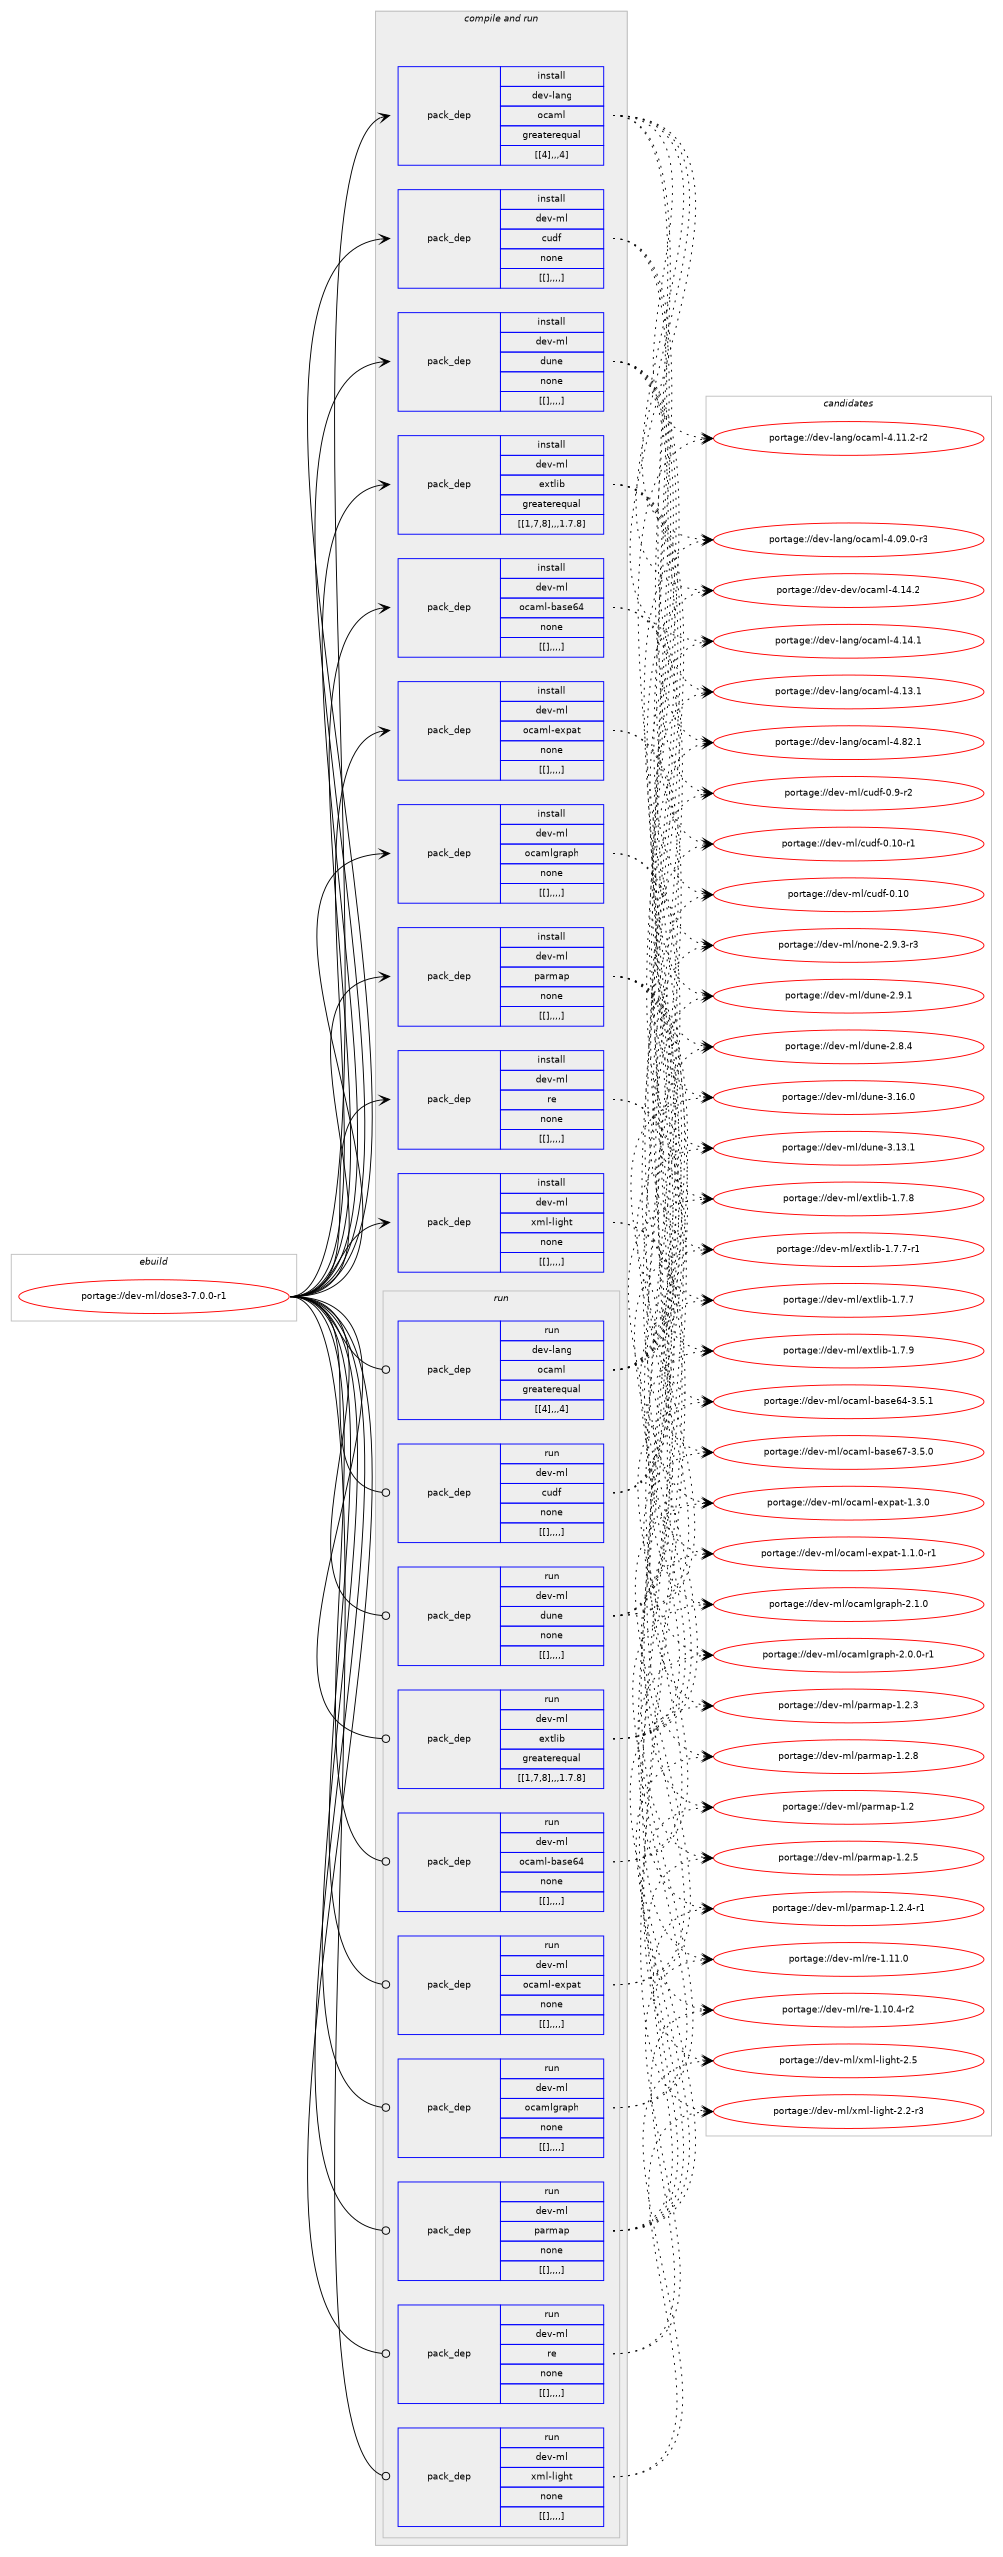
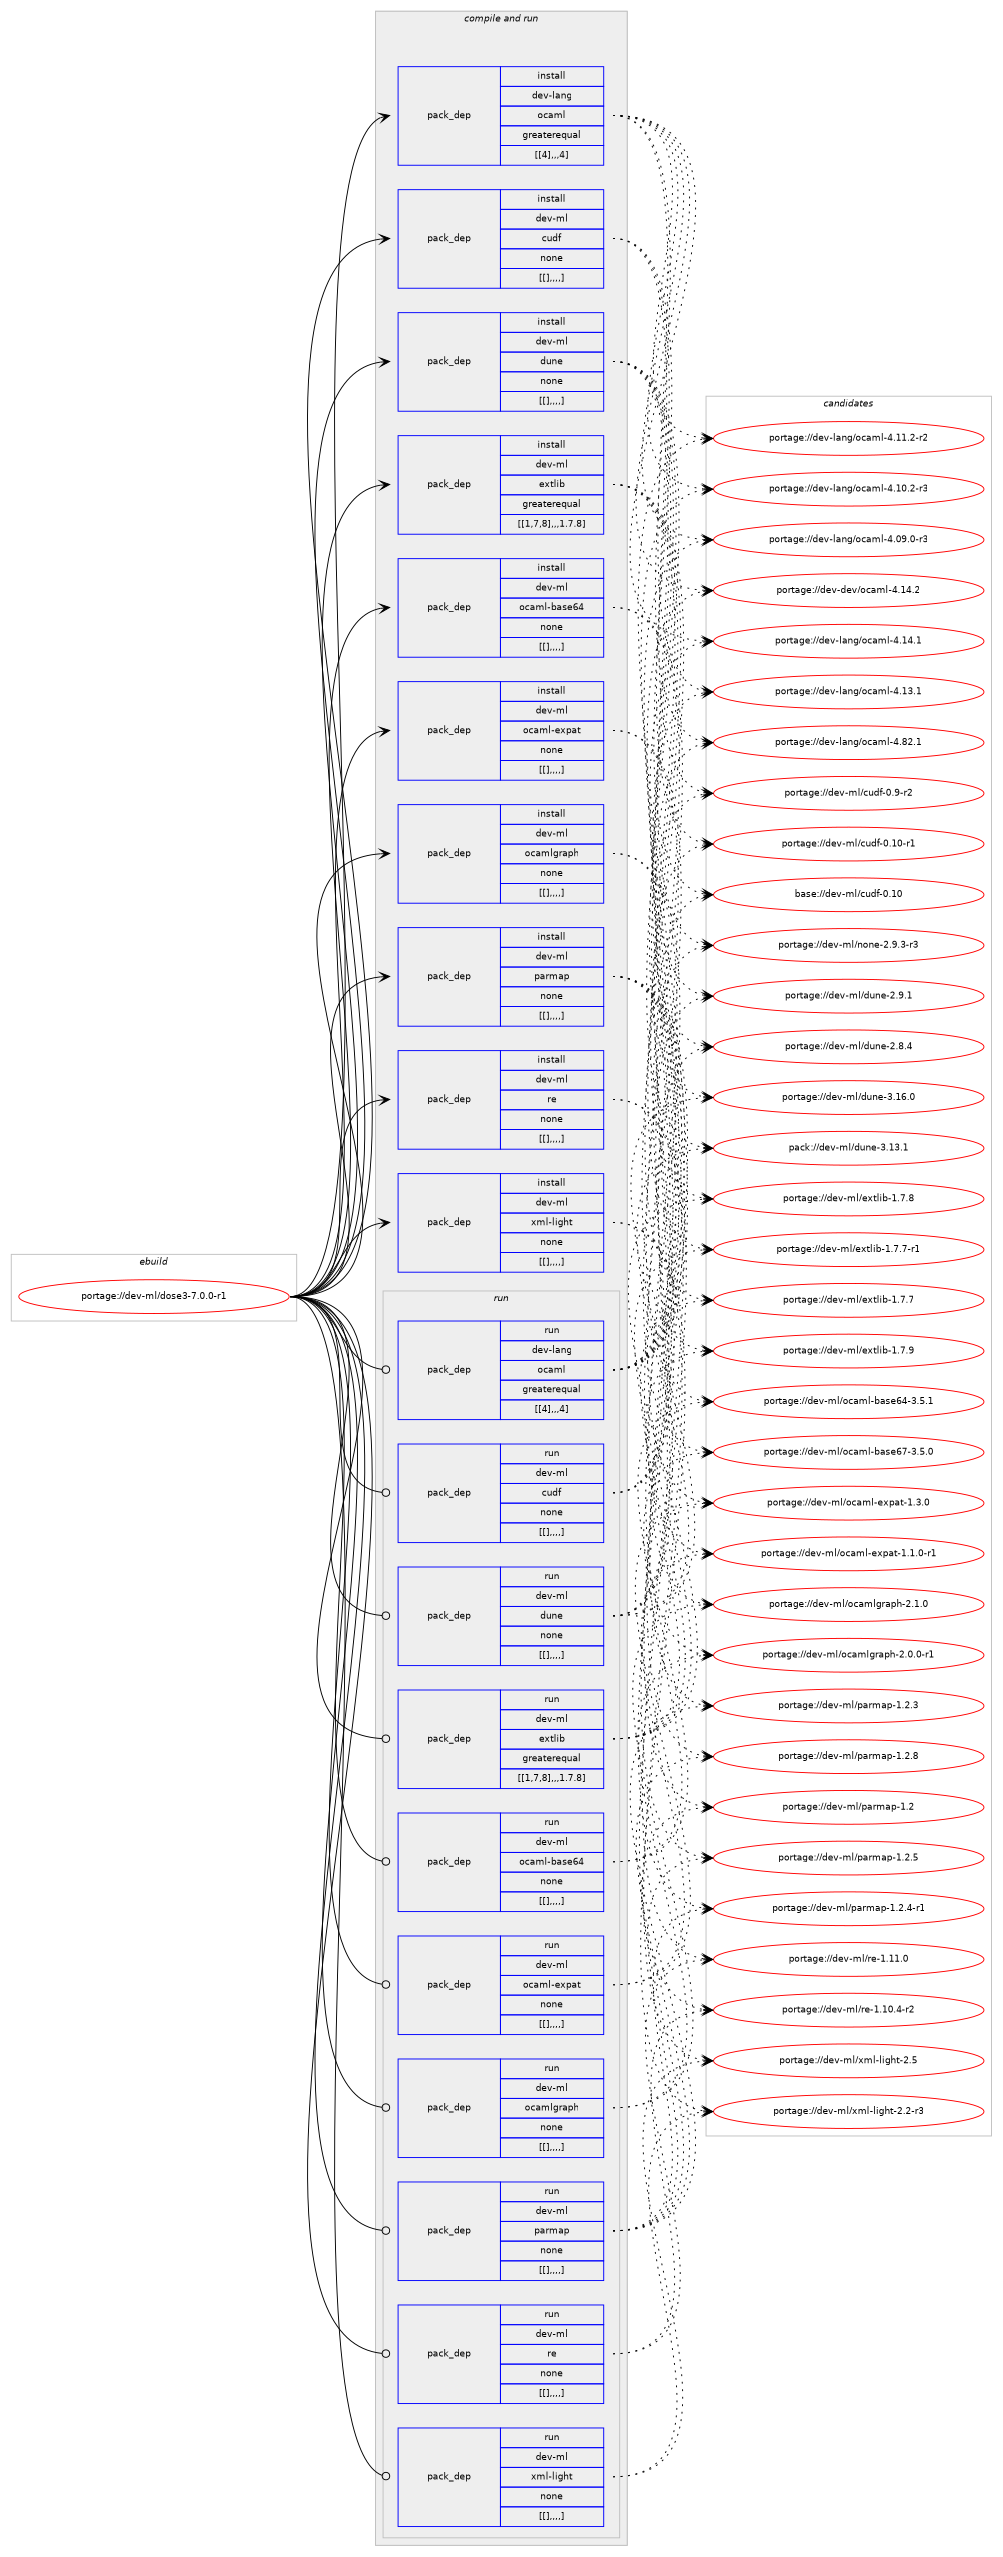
none -> (849, 489)
(849, 895) -> (849, 895)
(849, 1148) -> (849, 1148)
